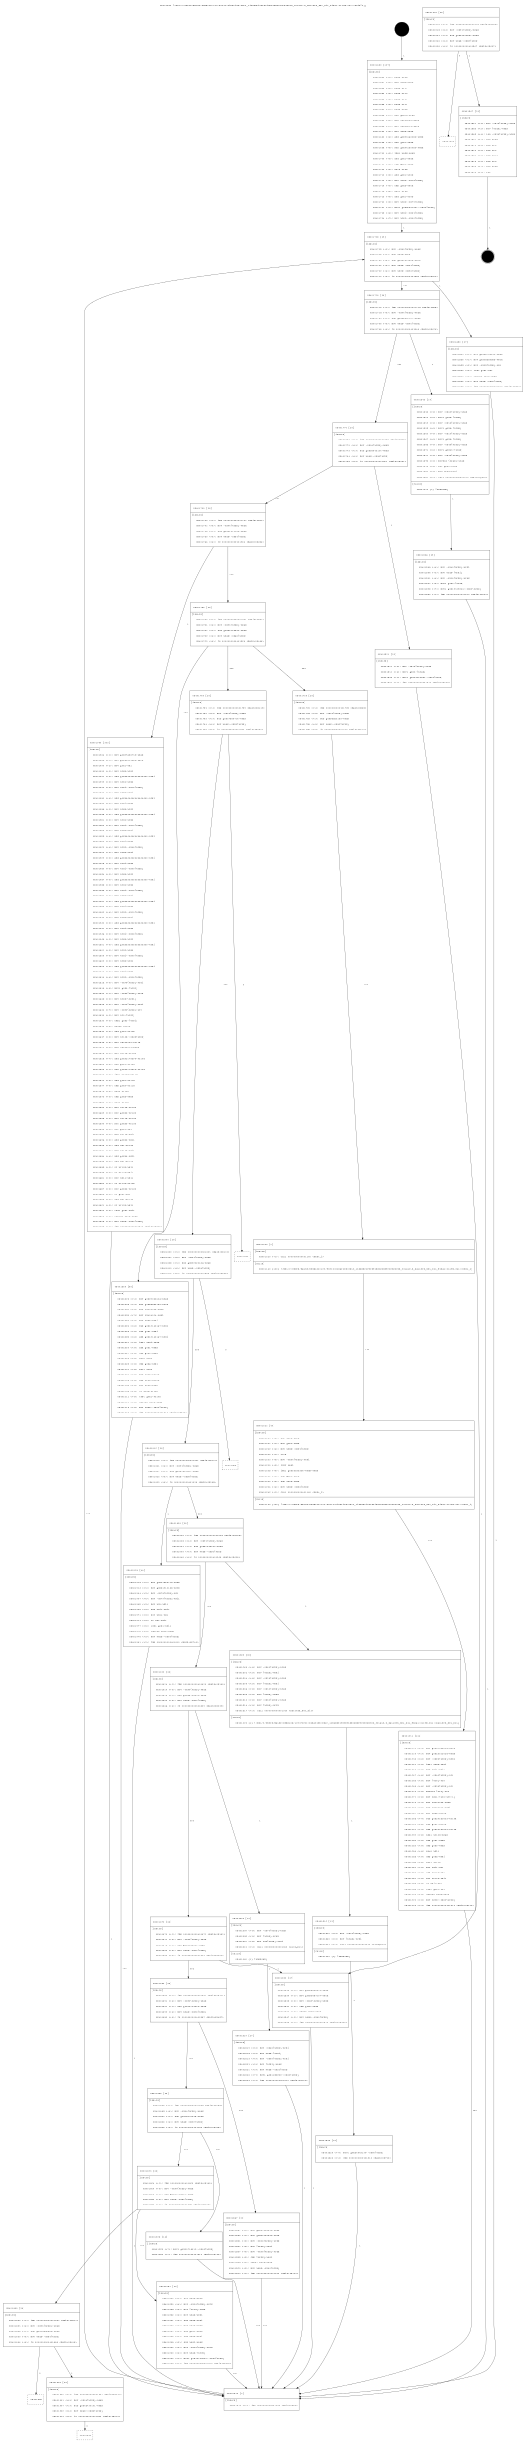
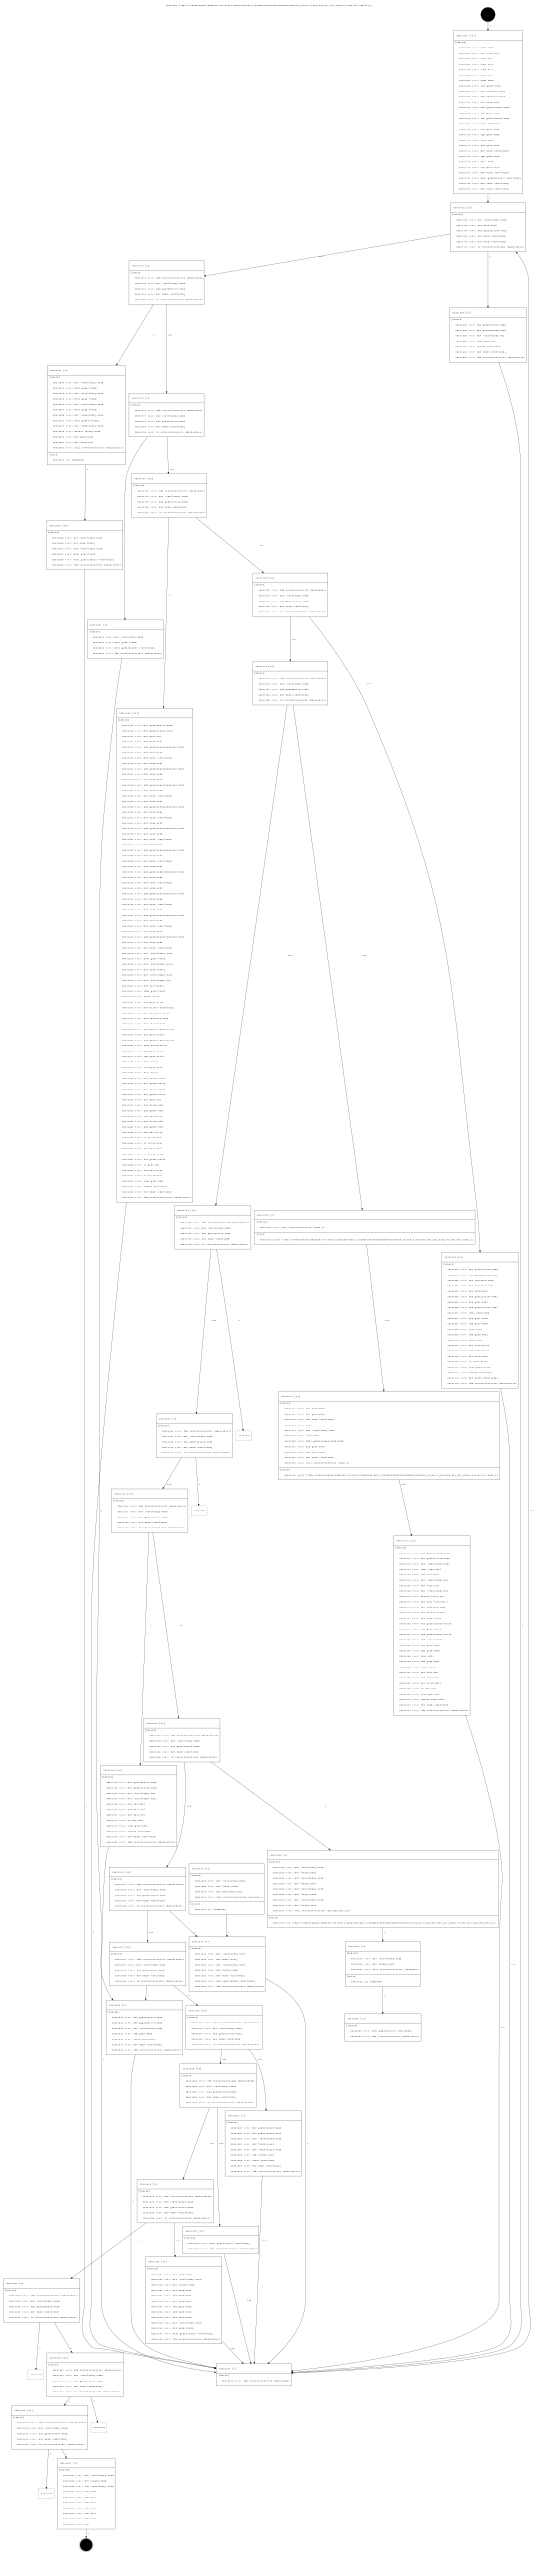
(228, 668) -> (252, 954)
(227, 1811) -> (183, 1923)
(351, 2283) -> none
none -> (68, 2400)
